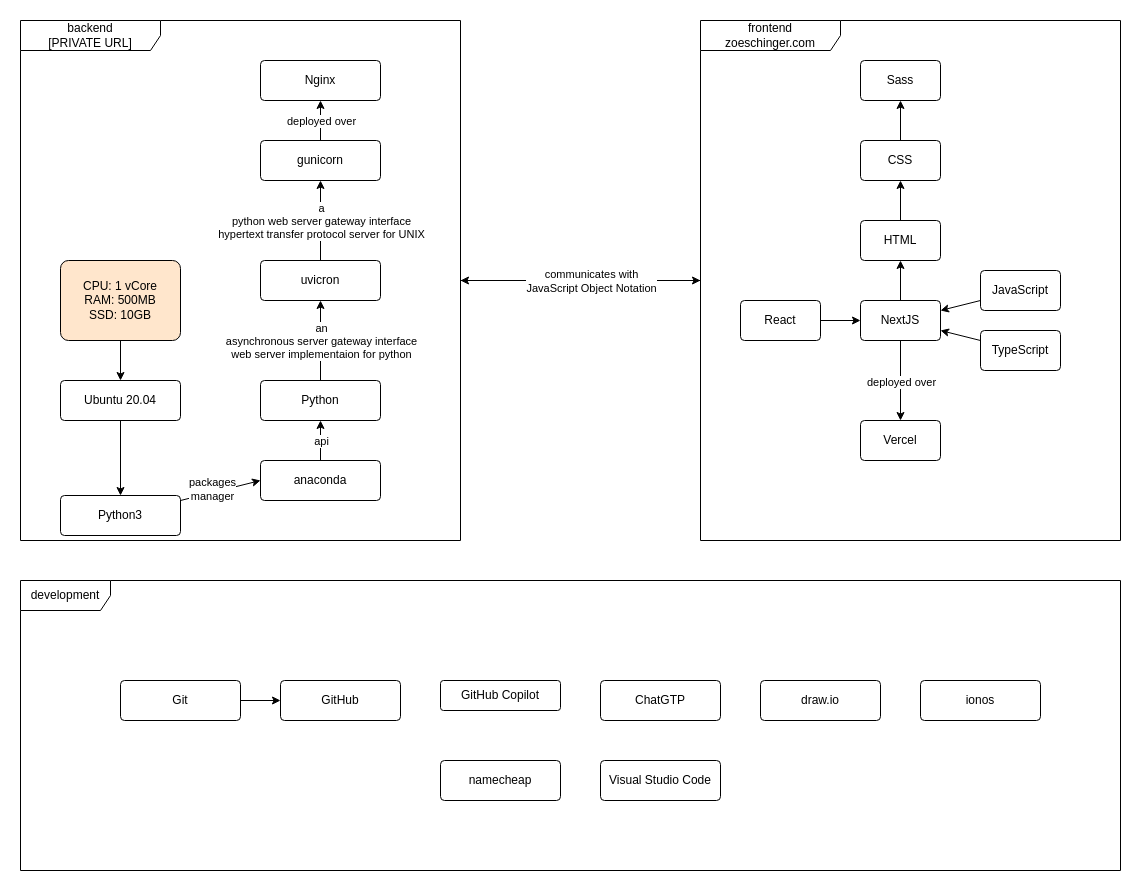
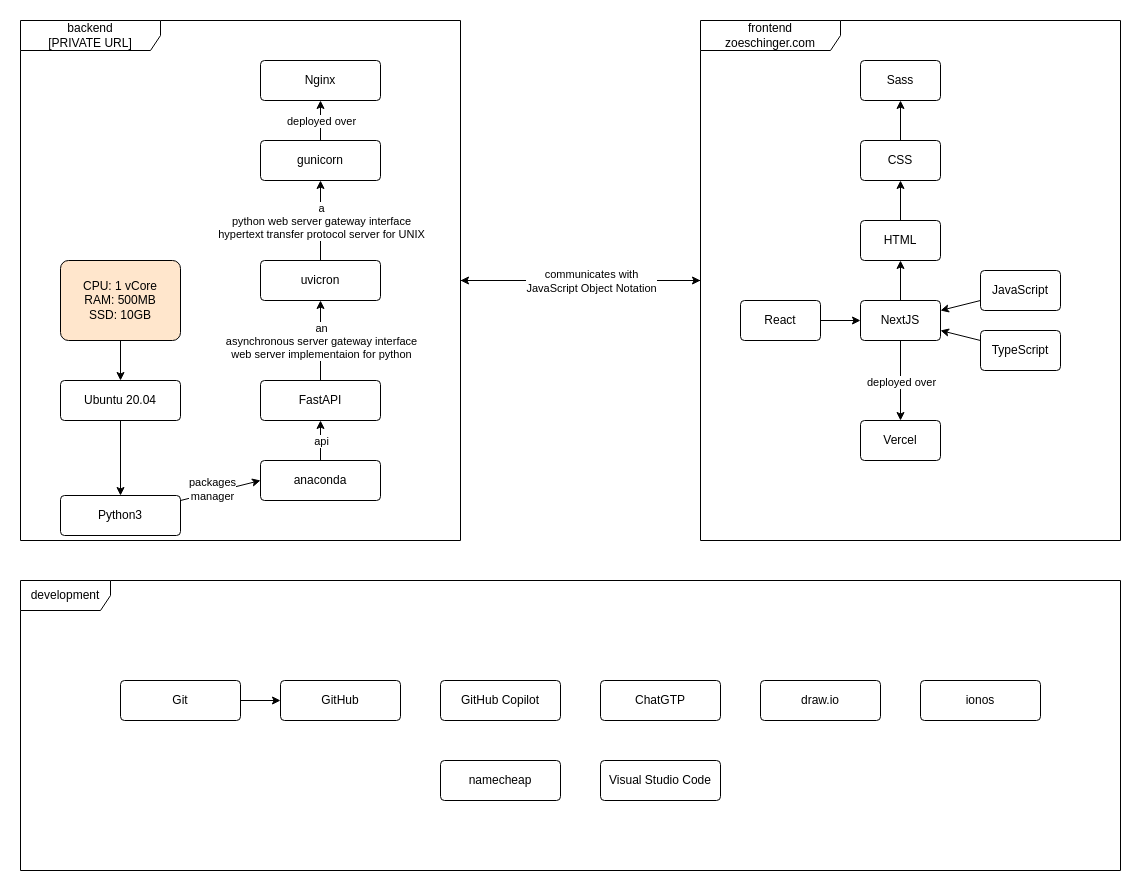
(321, 401) -> (321, 401)
(501, 696) -> (501, 701)
